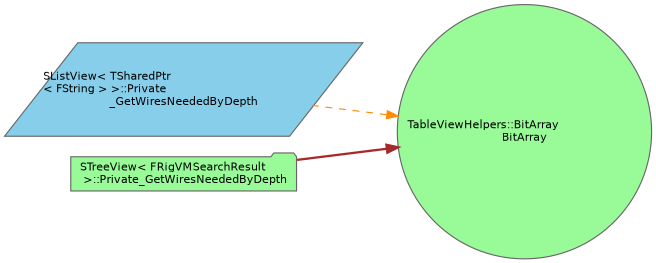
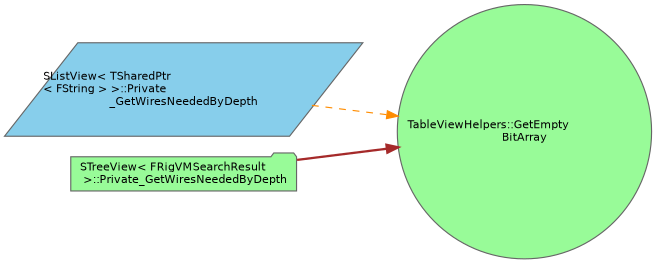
(524, 132) -> (524, 132)
